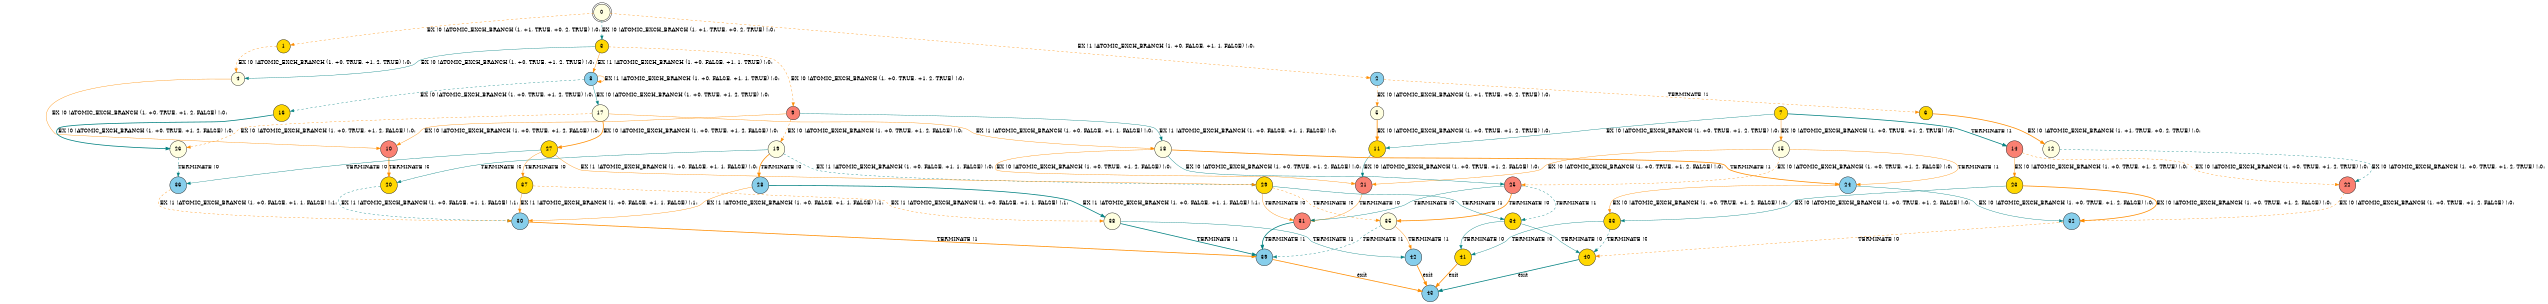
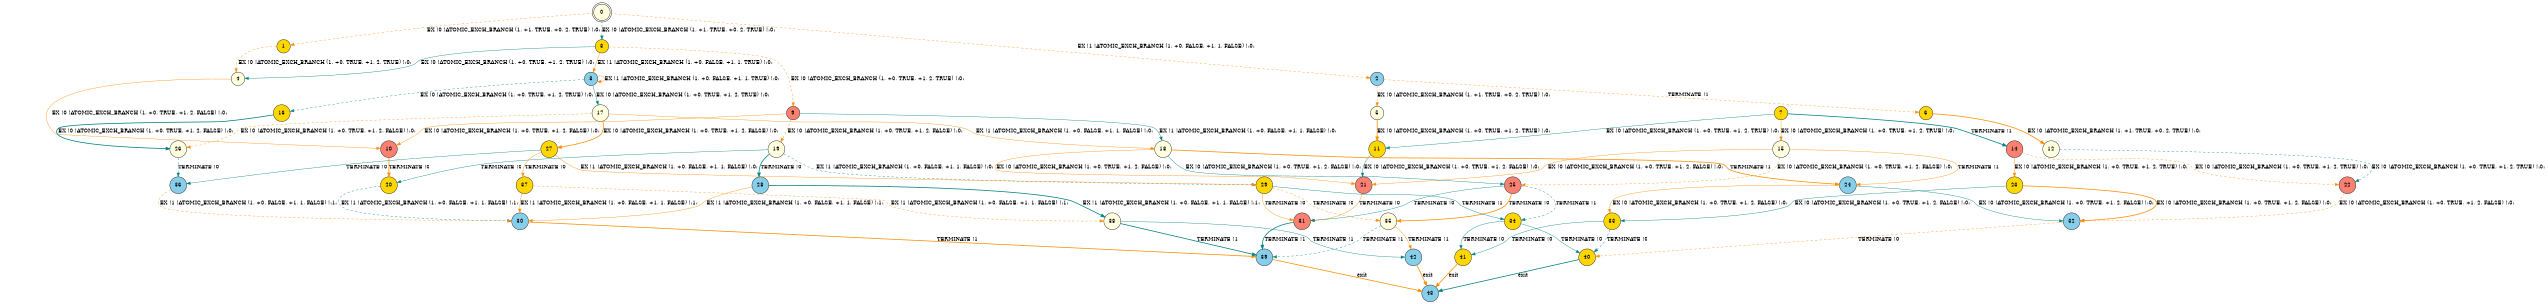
(762, 162) -> (762, 162)
